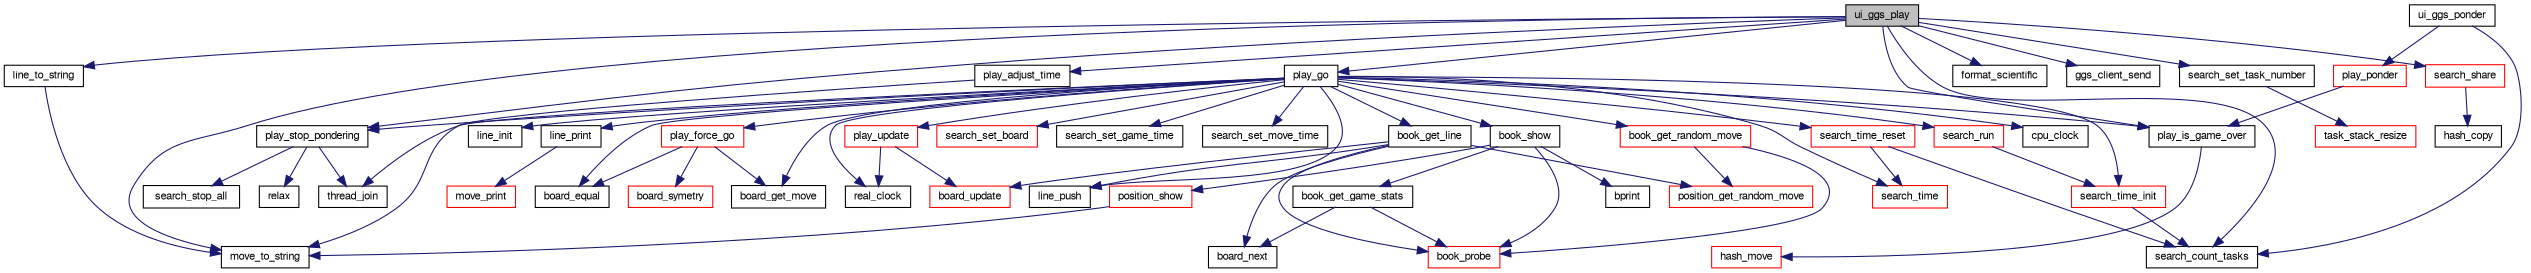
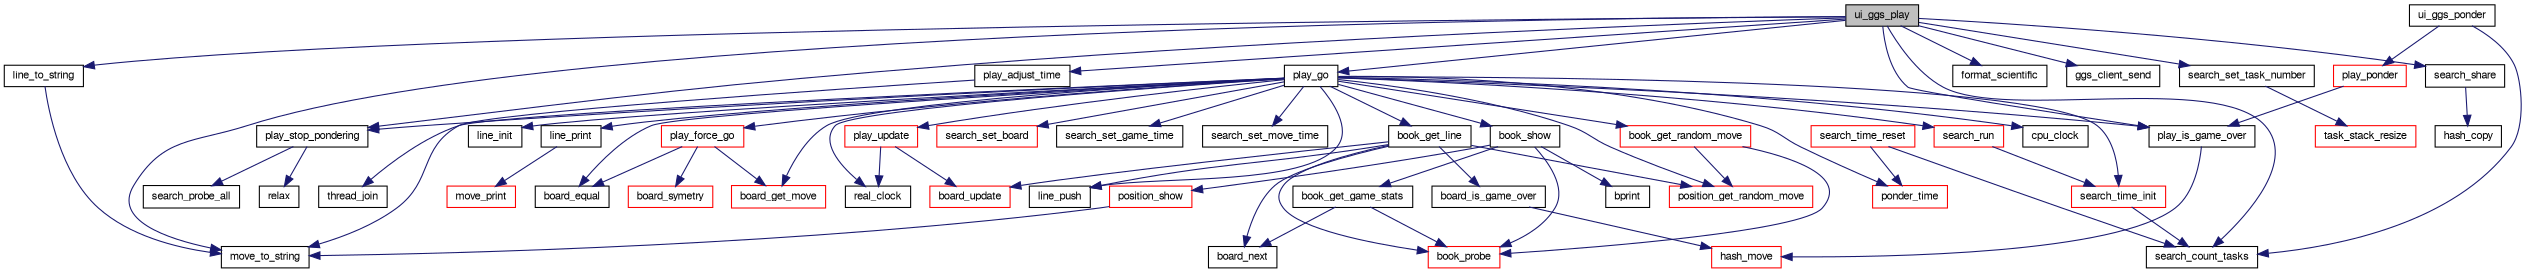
(2465, 76) -> (2465, 76)
(1569, 101) -> (1563, 124)
(329, 162) -> none
(191, 197) -> (191, 197)
(779, 197) -> (779, 197)
none -> (1489, 197)
(1910, 197) -> (1910, 197)
